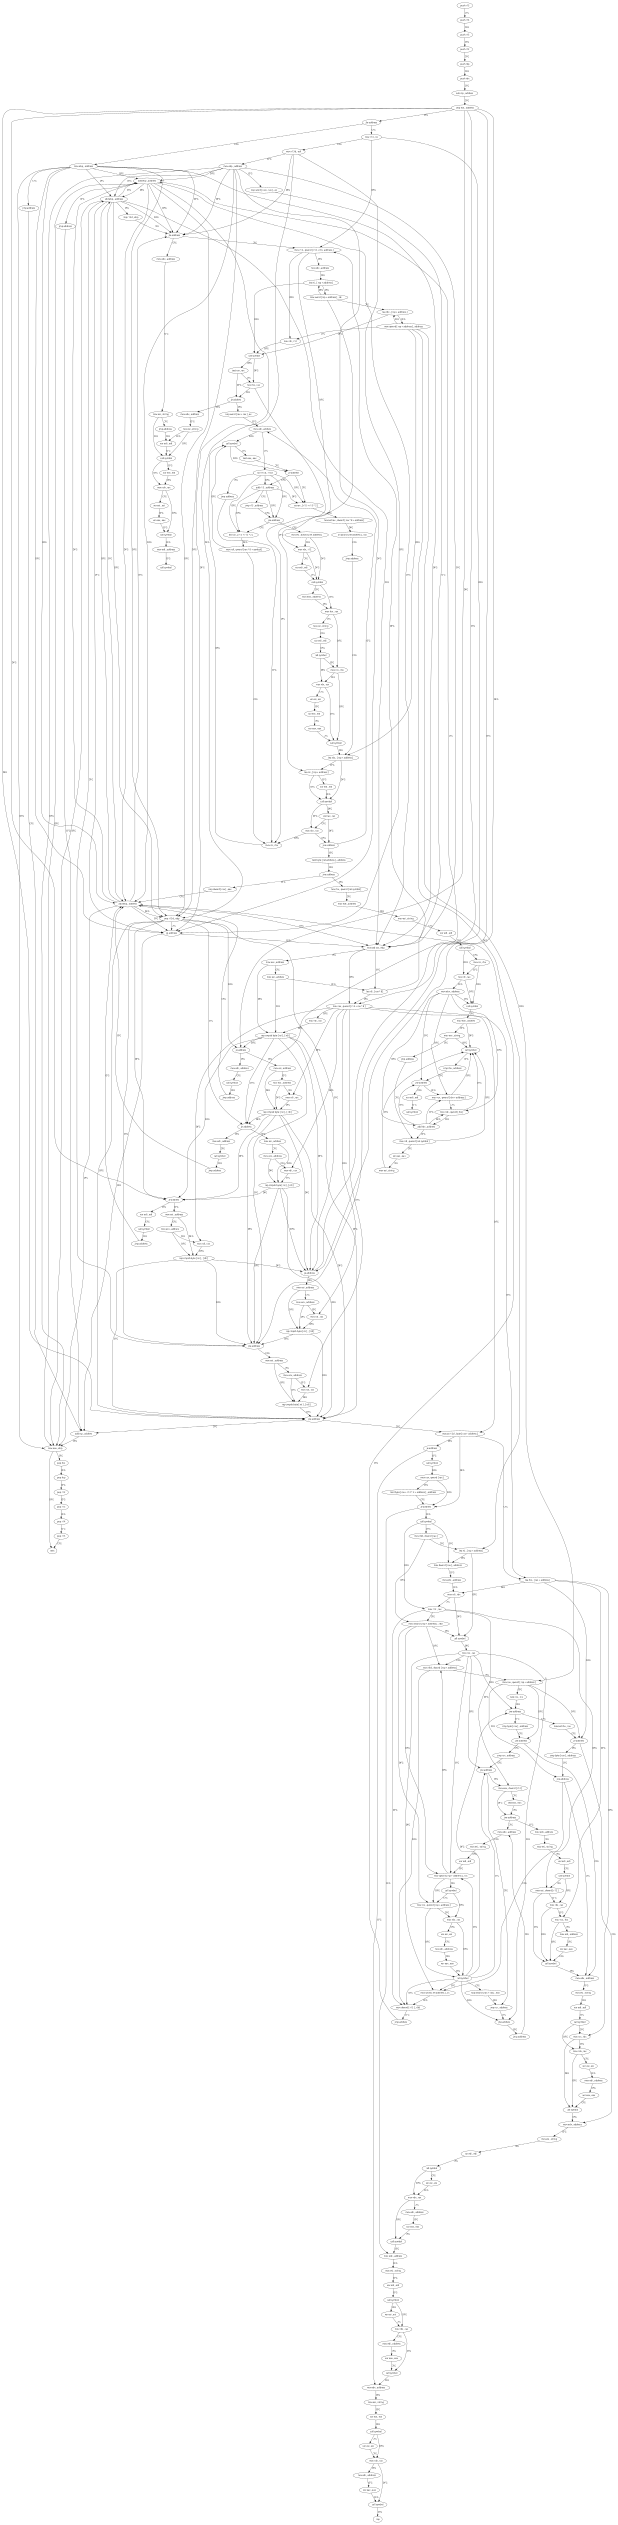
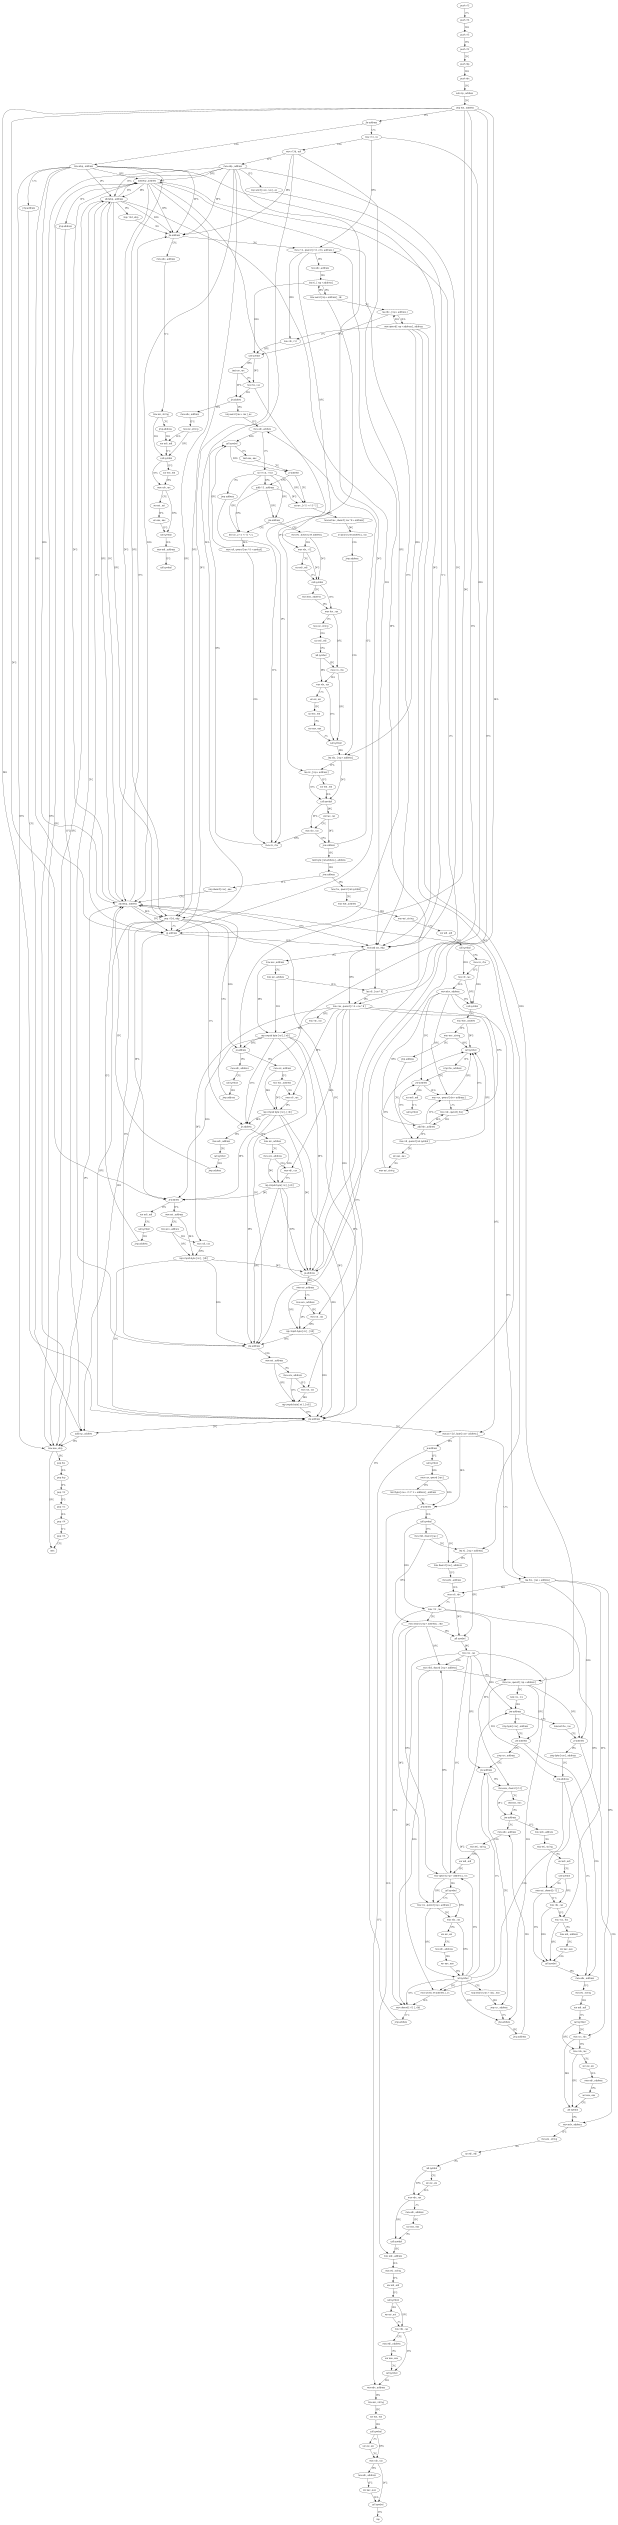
(254, 506) -> none
